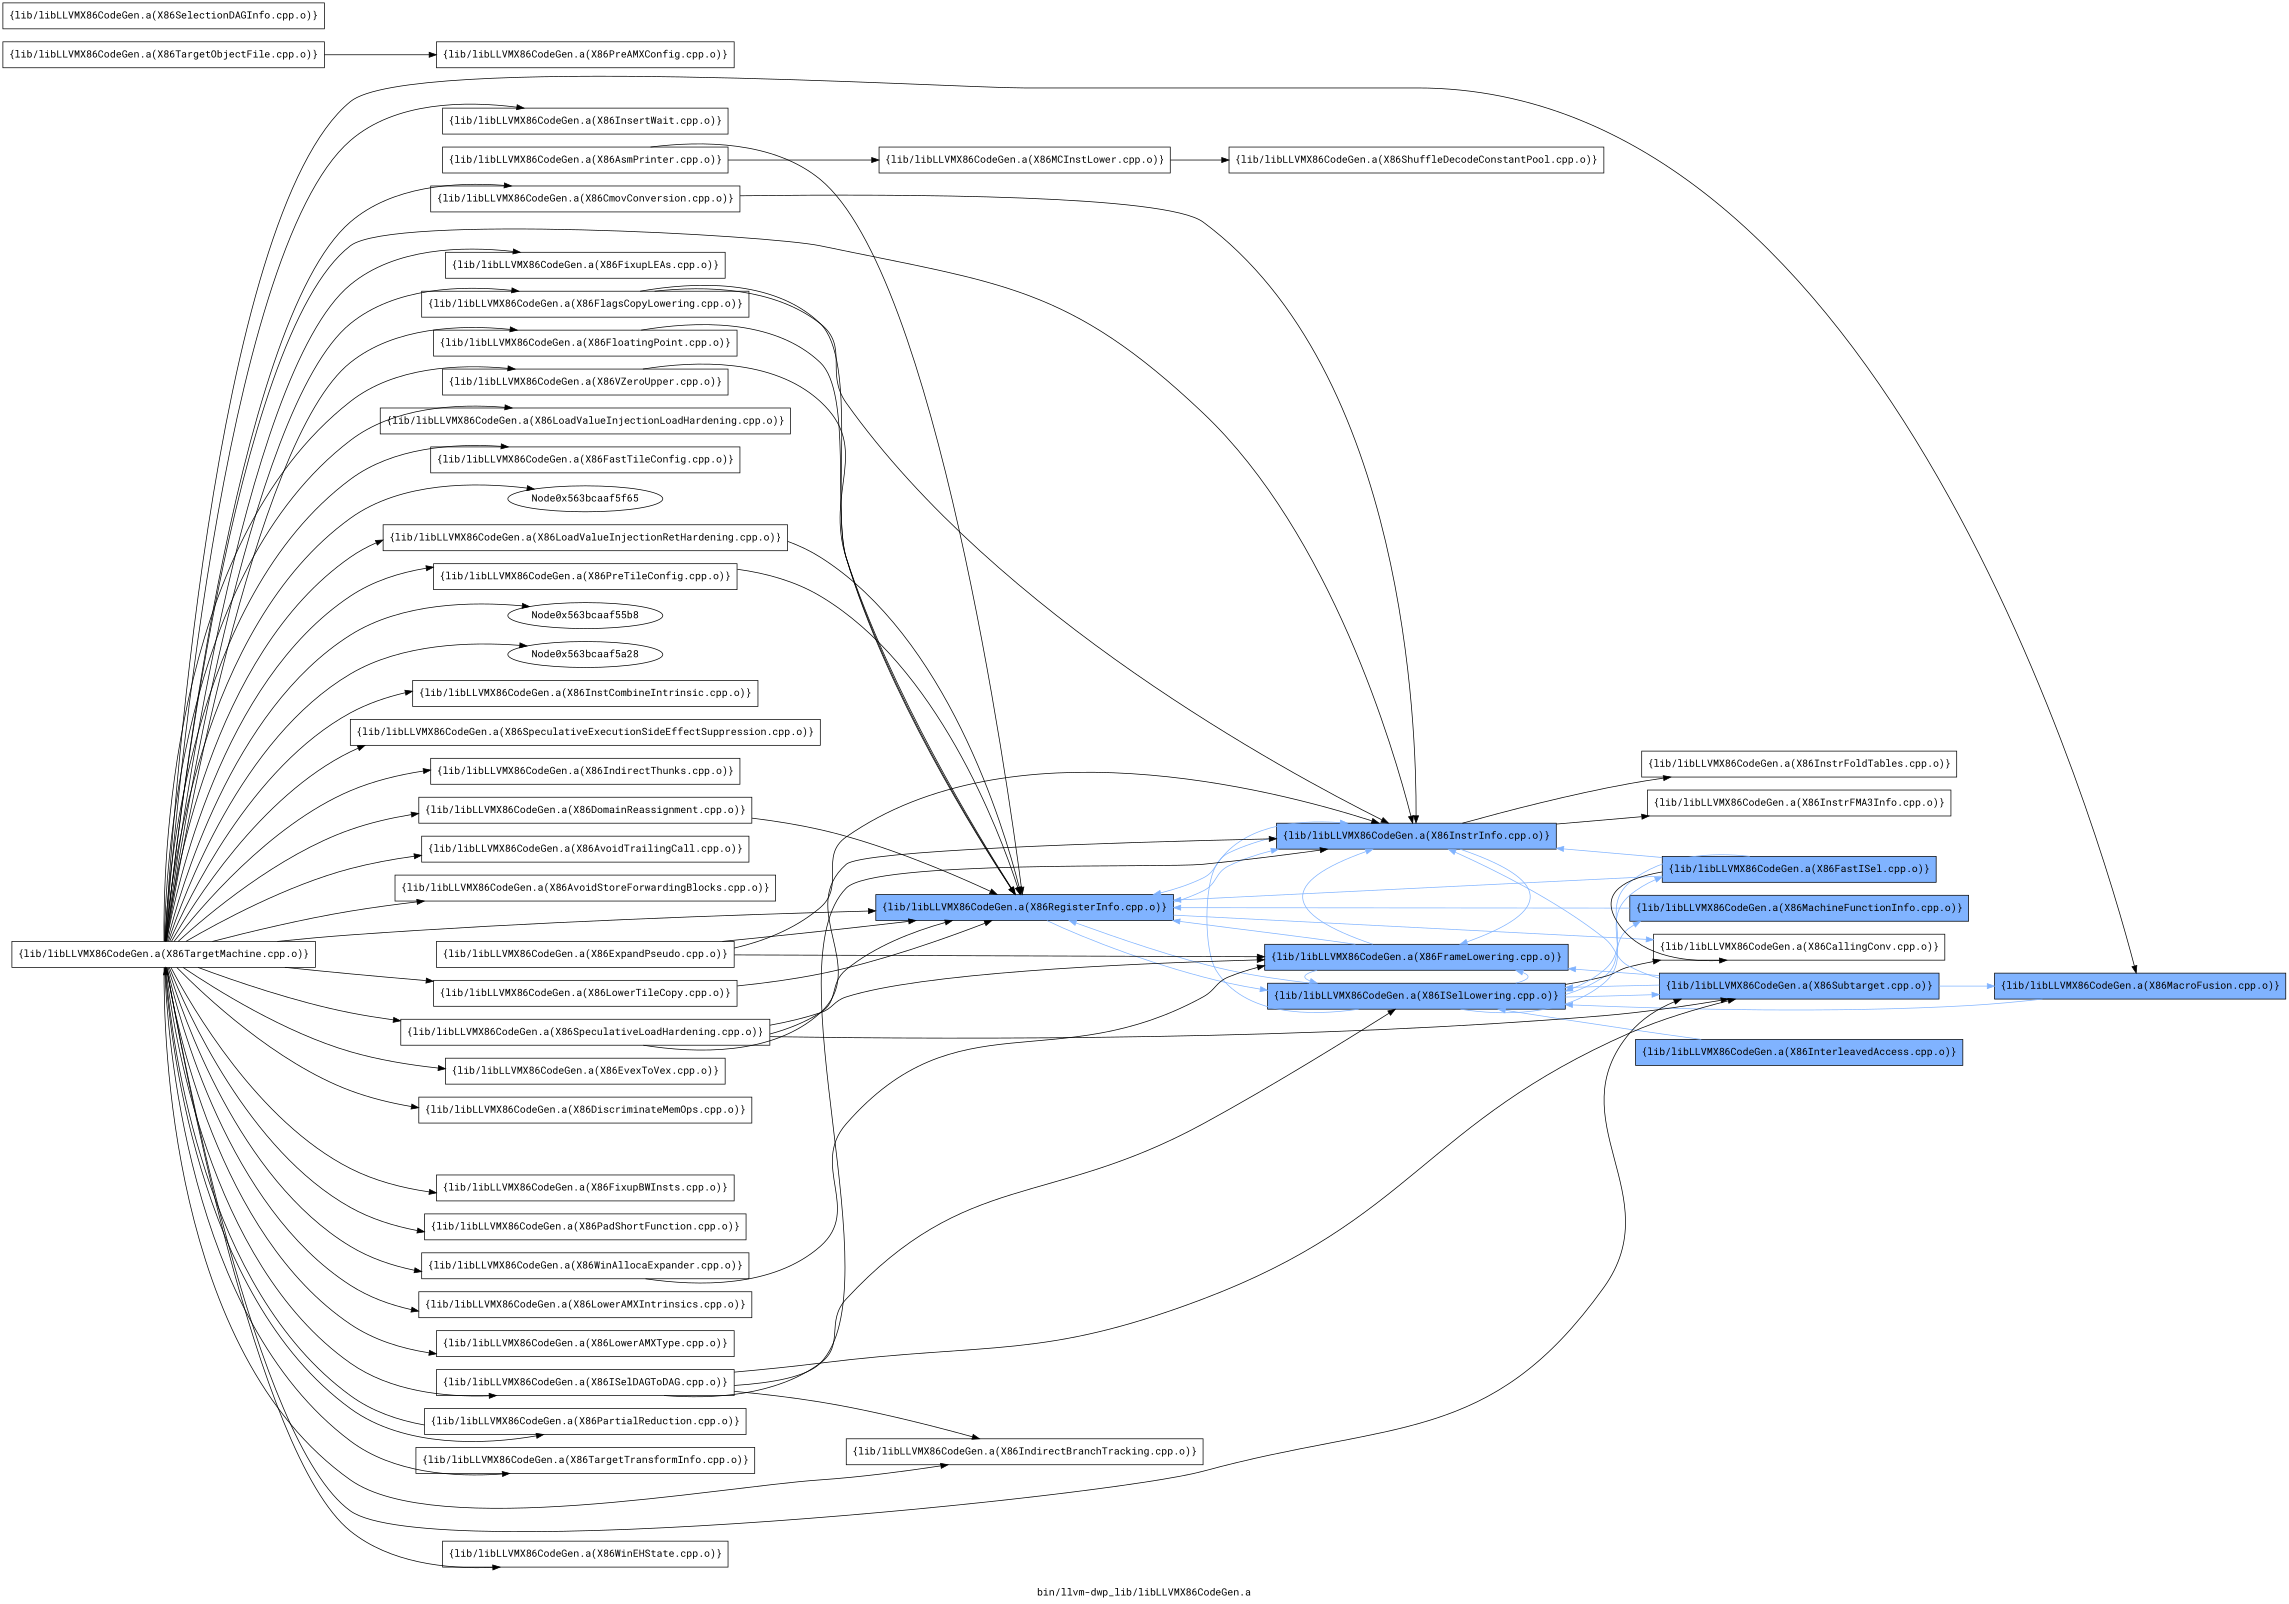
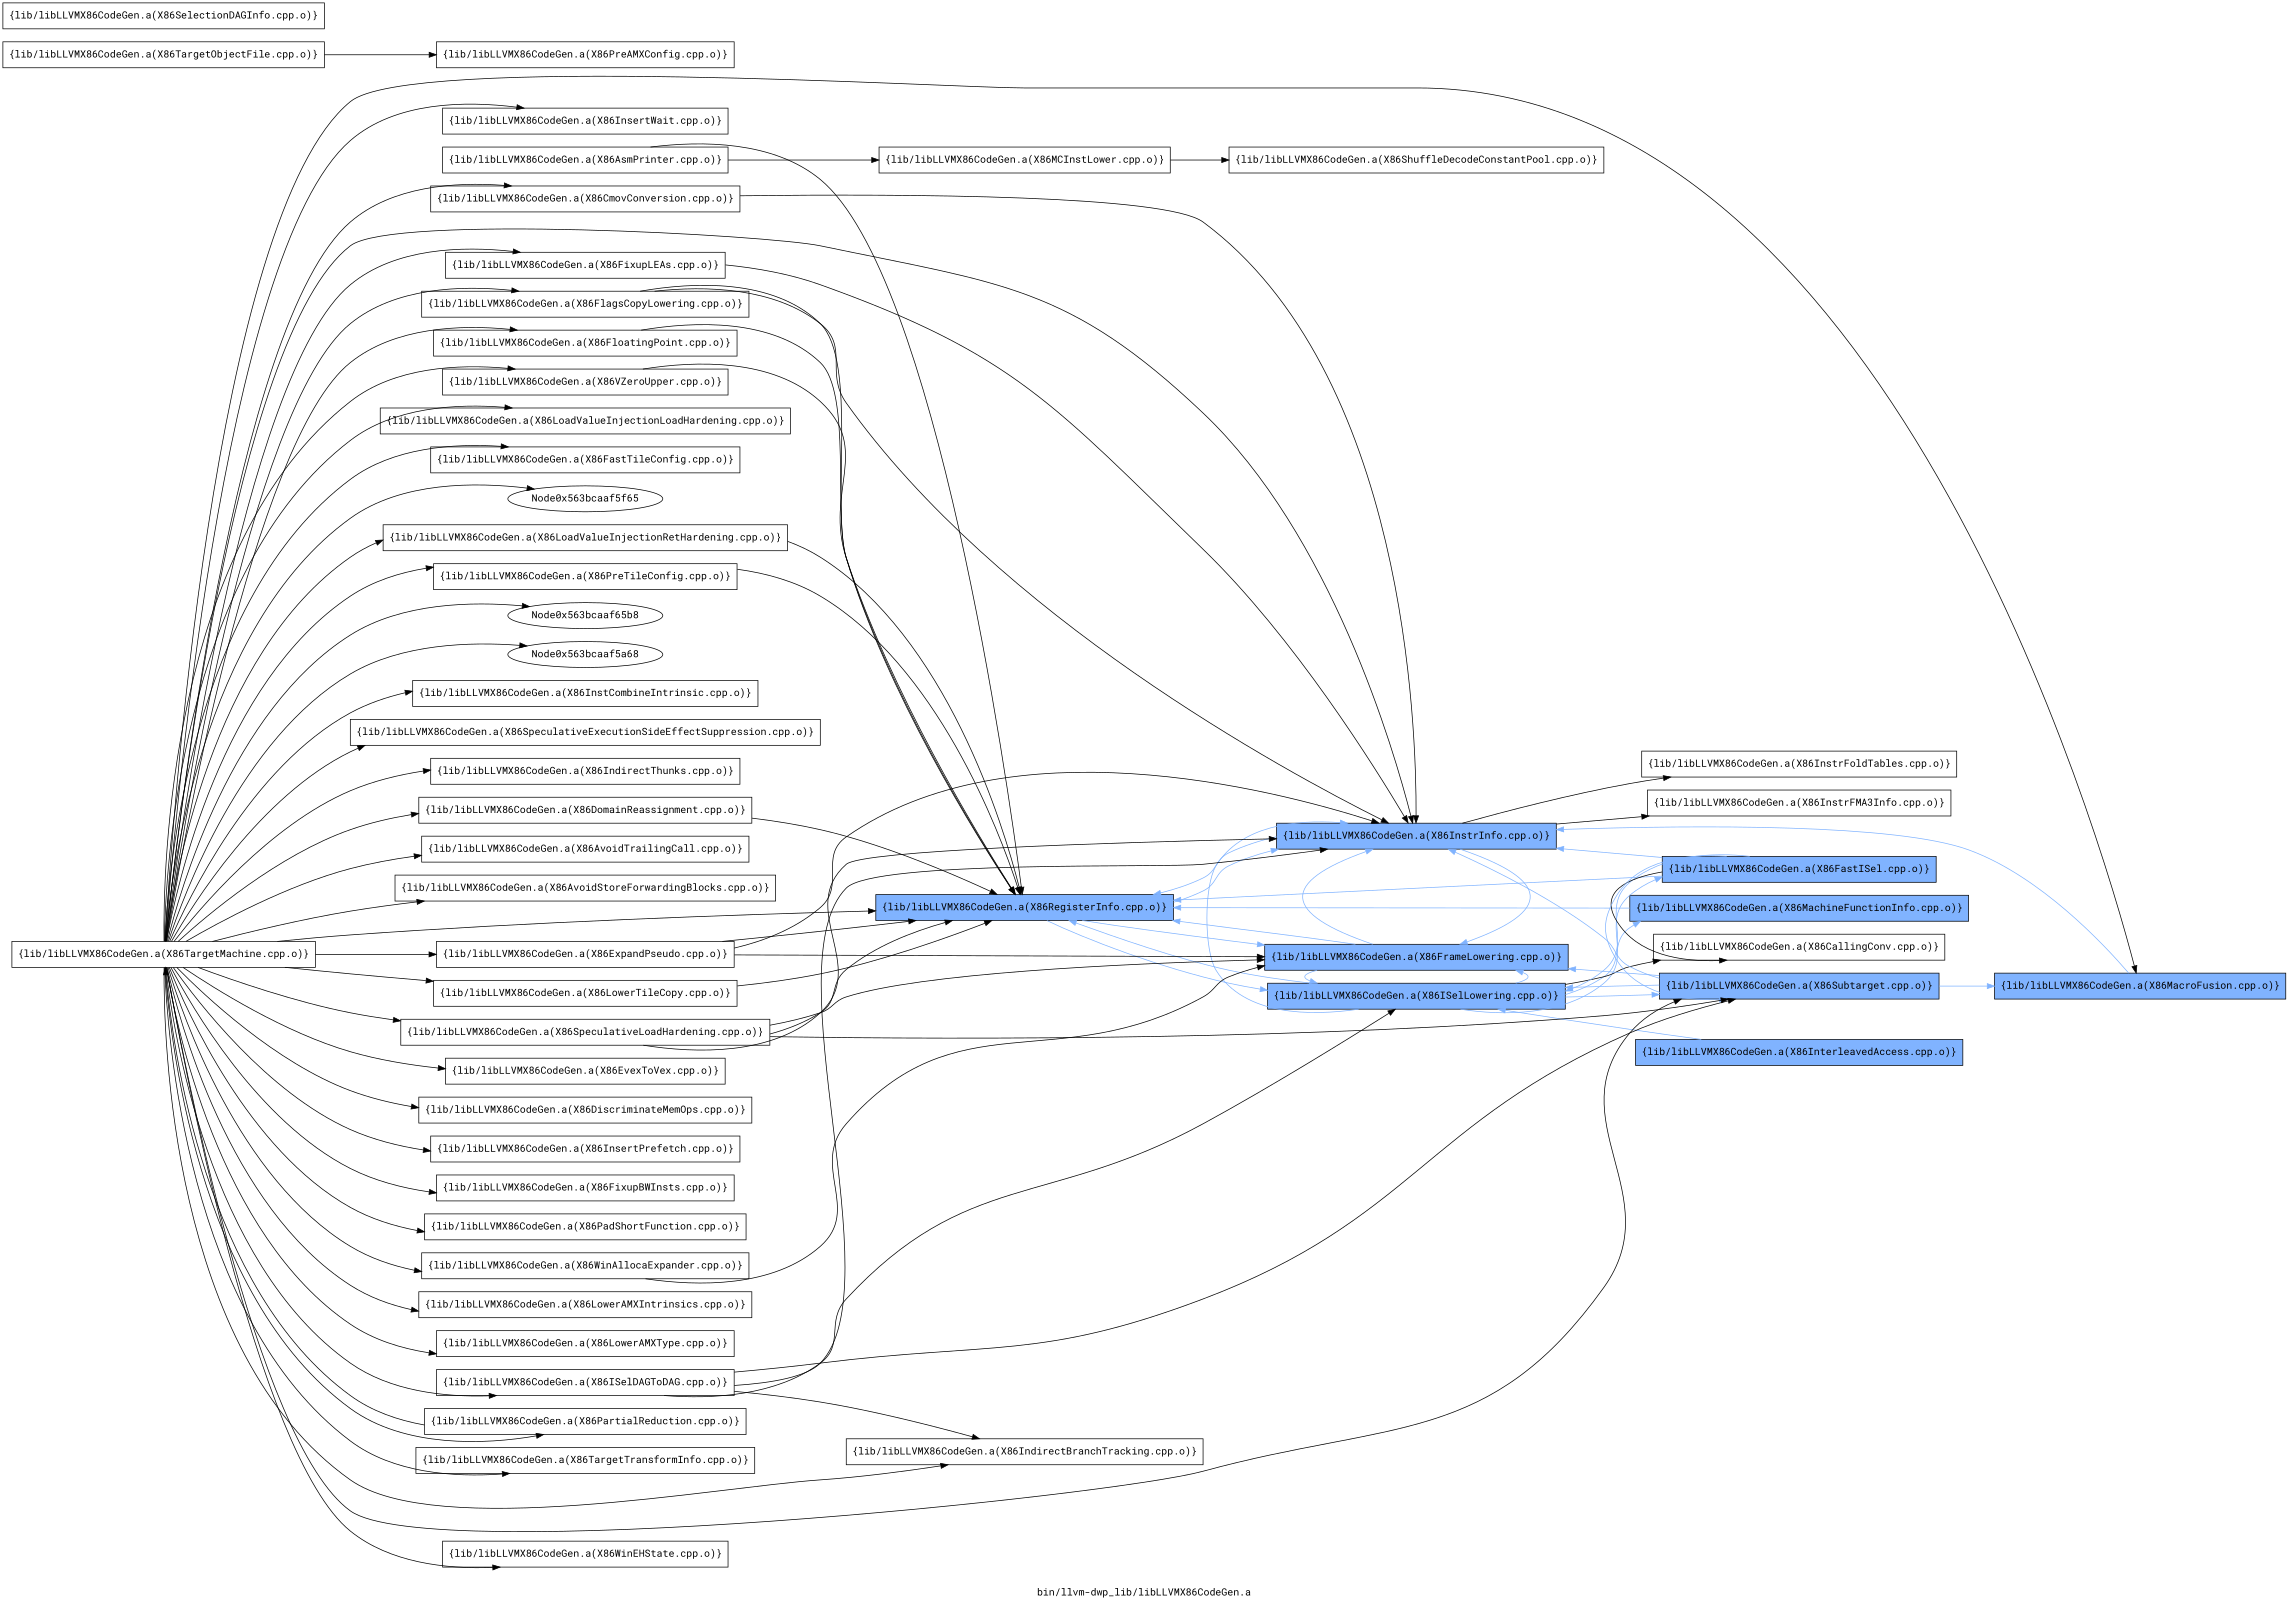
none -> (1120, 468)
(585, 616) -> (585, 616)
(585, 655) -> (585, 655)
none -> (1606, 924)
(1410, 927) -> (1170, 933)
none -> (372, 954)
(1808, 1010) -> (1869, 833)
none -> (585, 1149)
